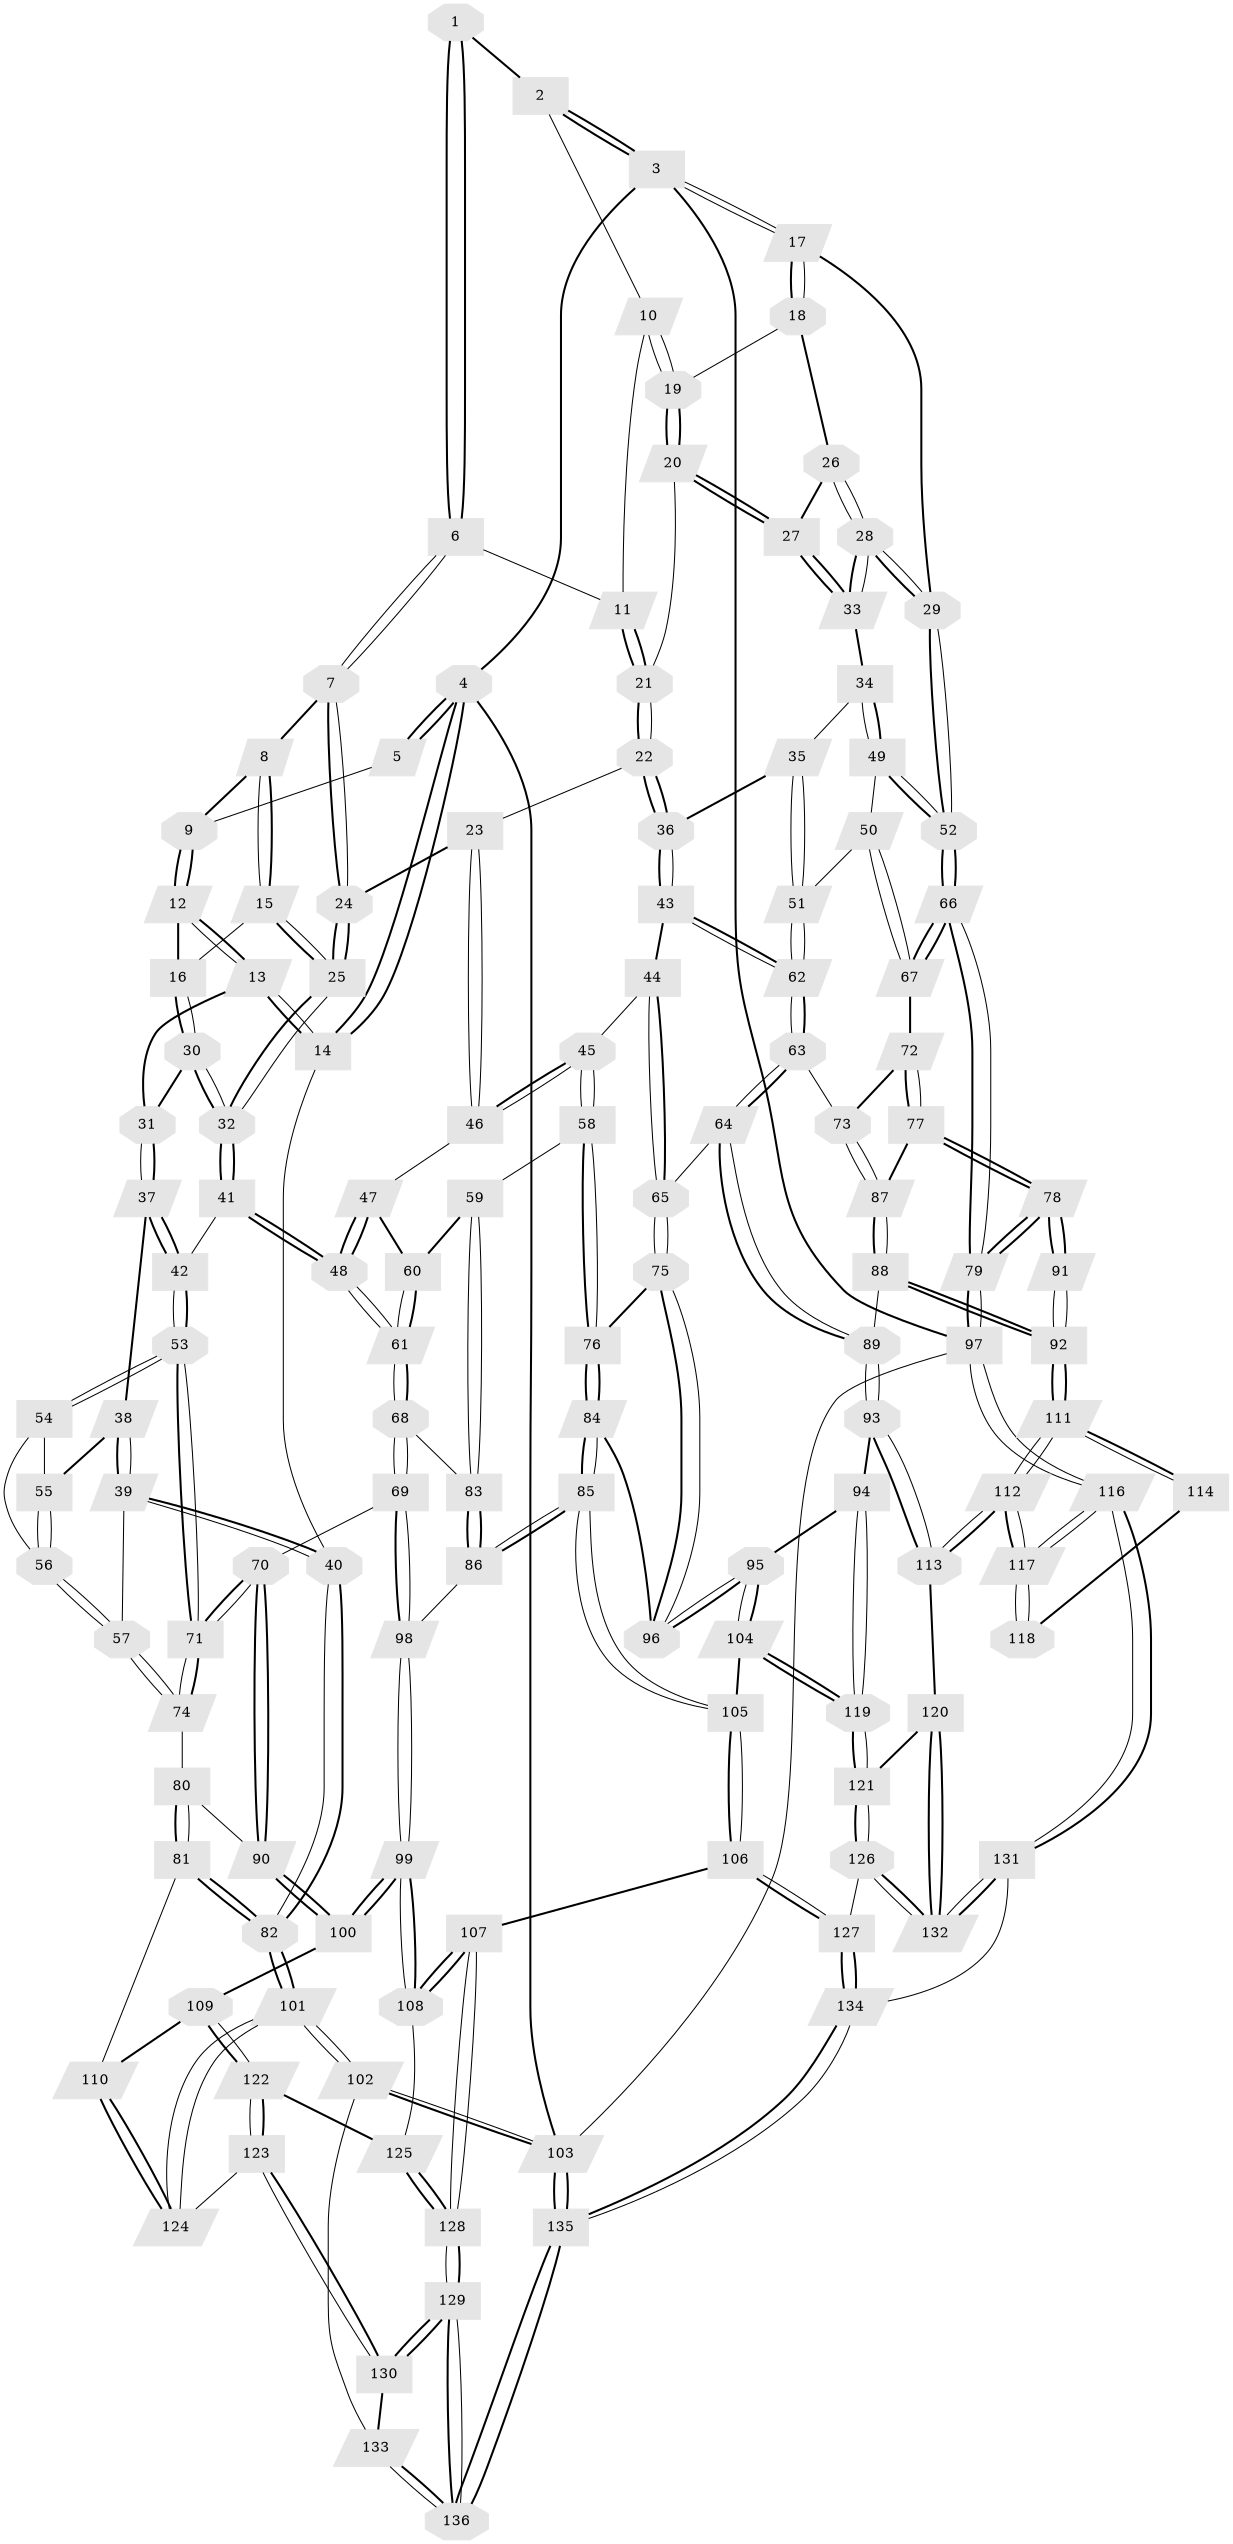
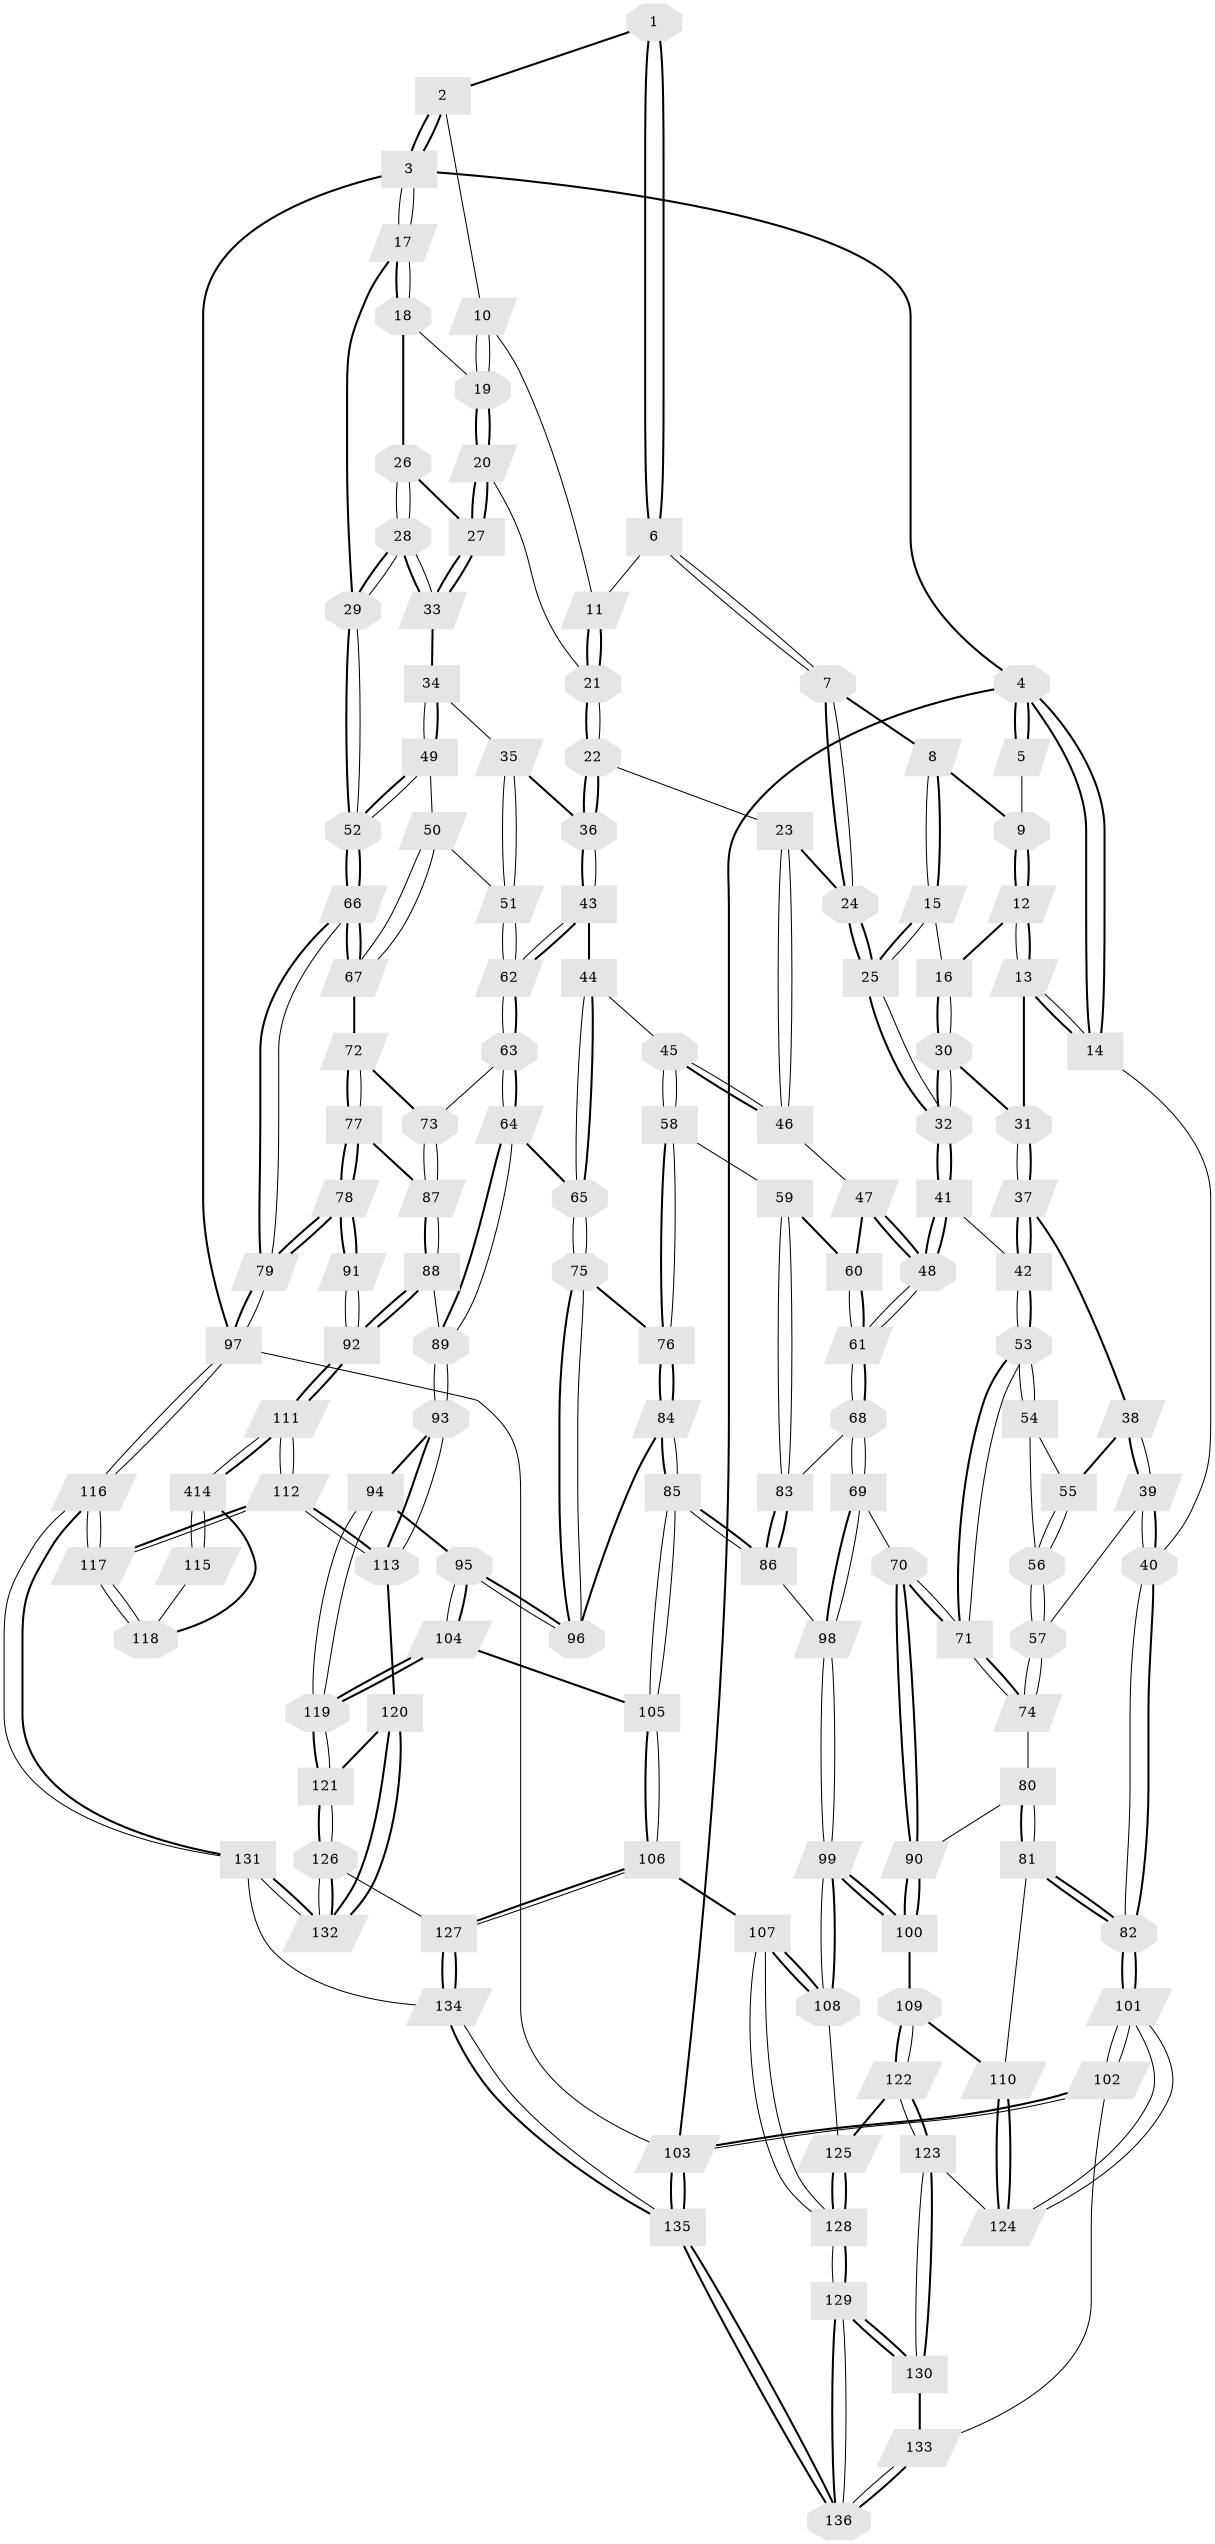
(692, 1163) -> (546, 1163)
(1201, 1492) -> (198, 1492)
none -> (198, 1566)
